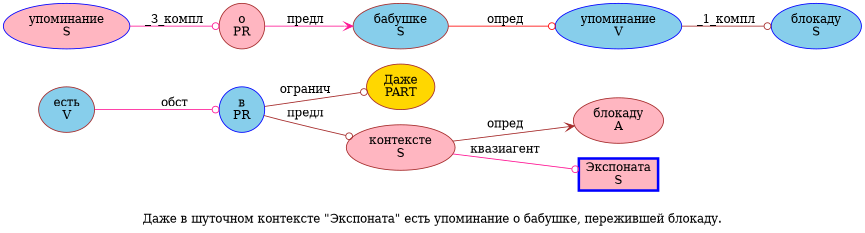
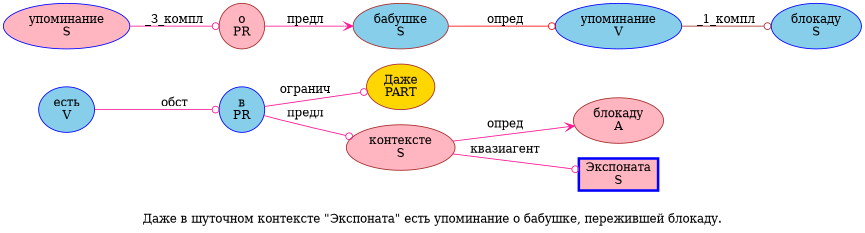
(313, 99) -> (313, 99)
(67, 110) -> (67, 110)
(305, 126) -> (305, 126)
(509, 134) -> (509, 134)
